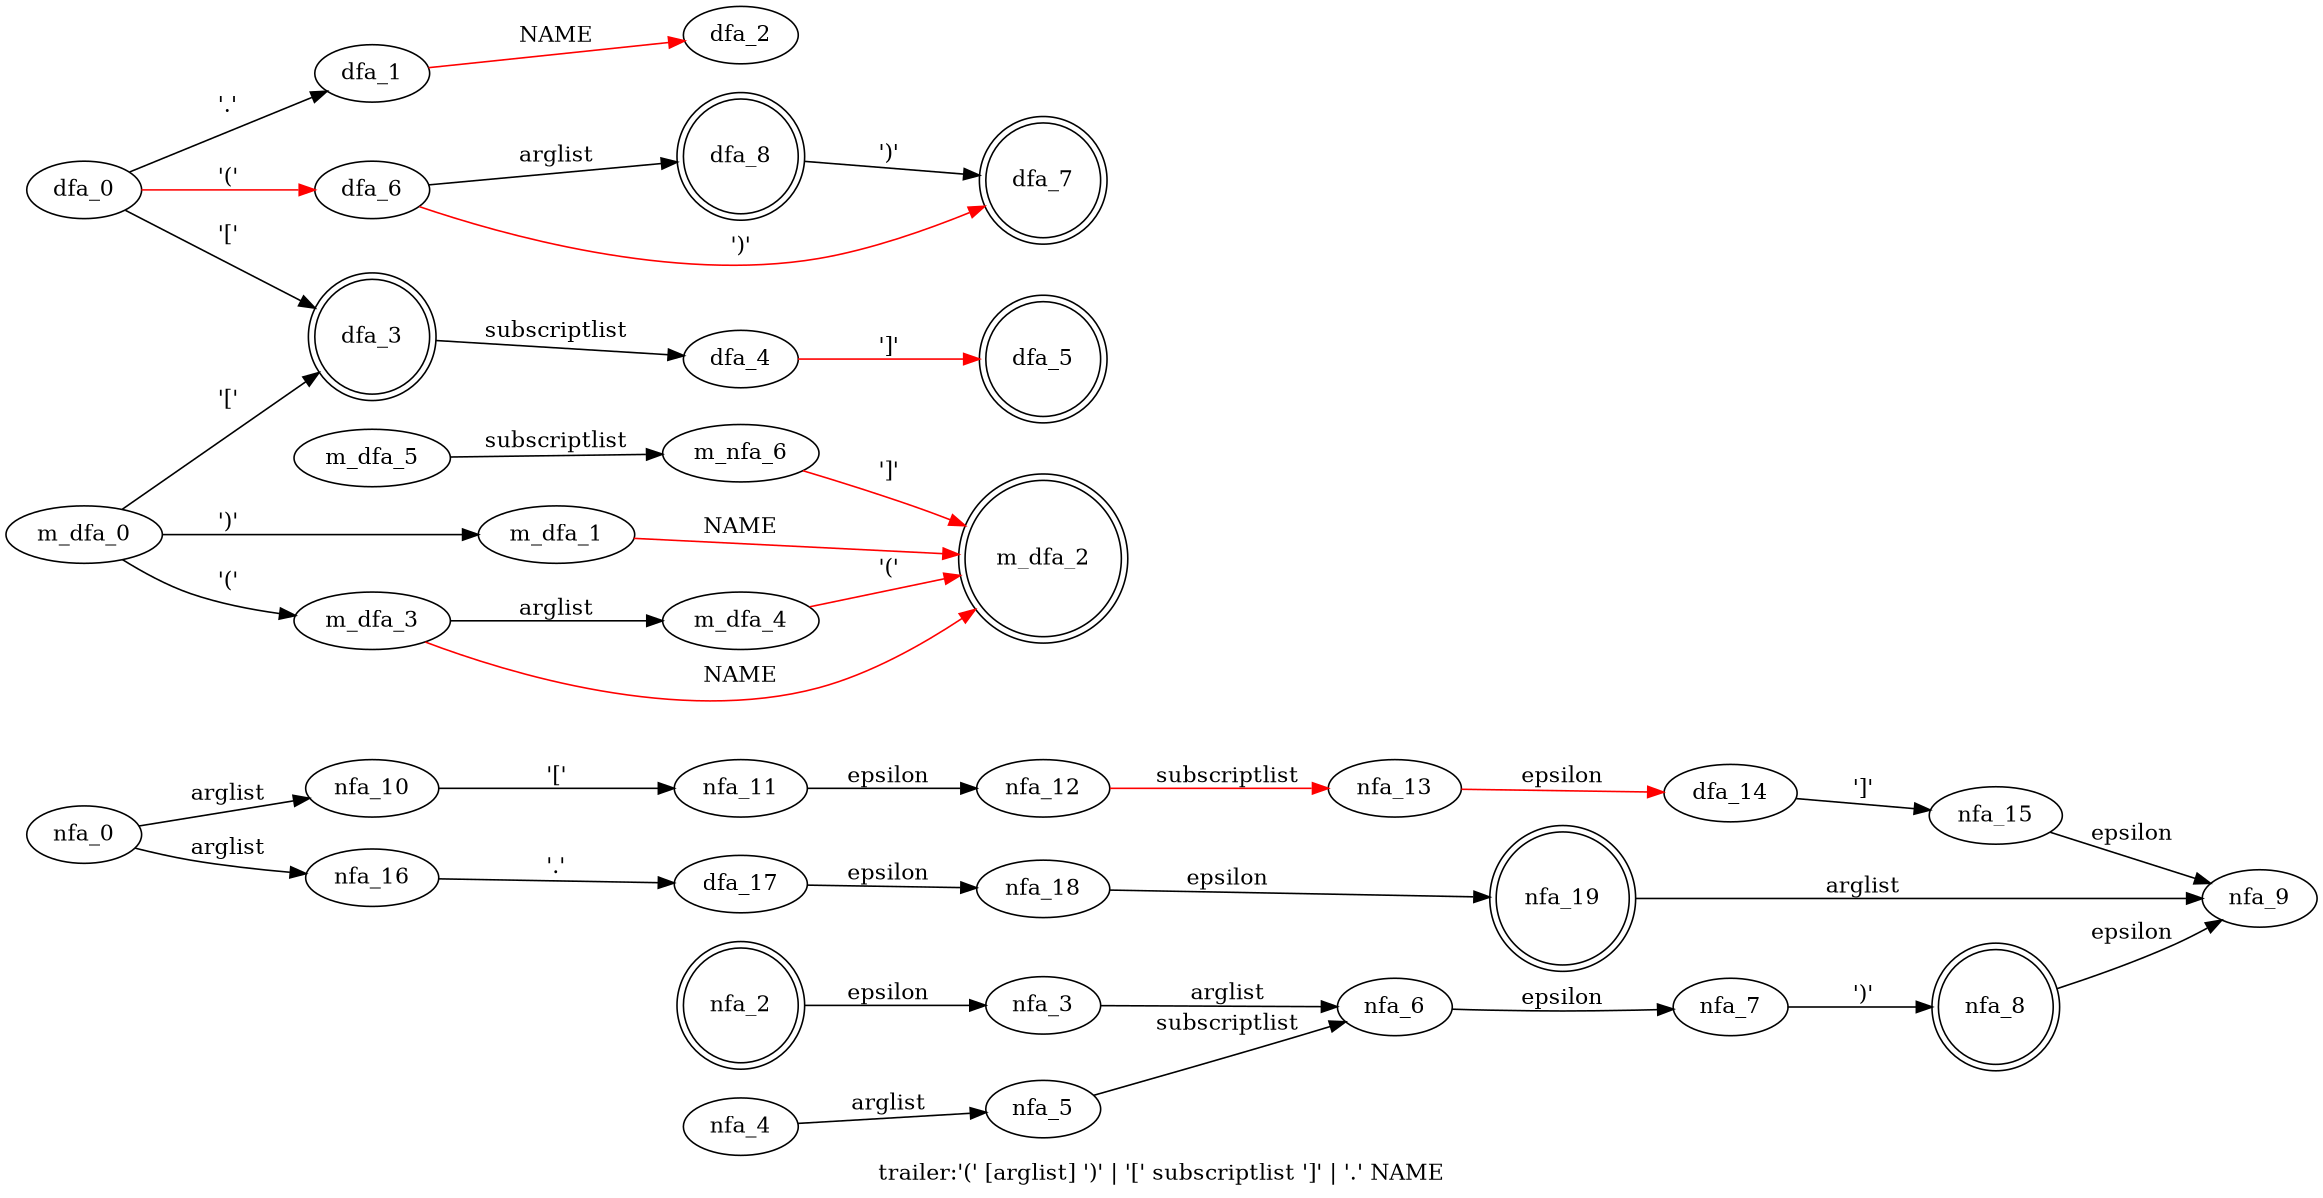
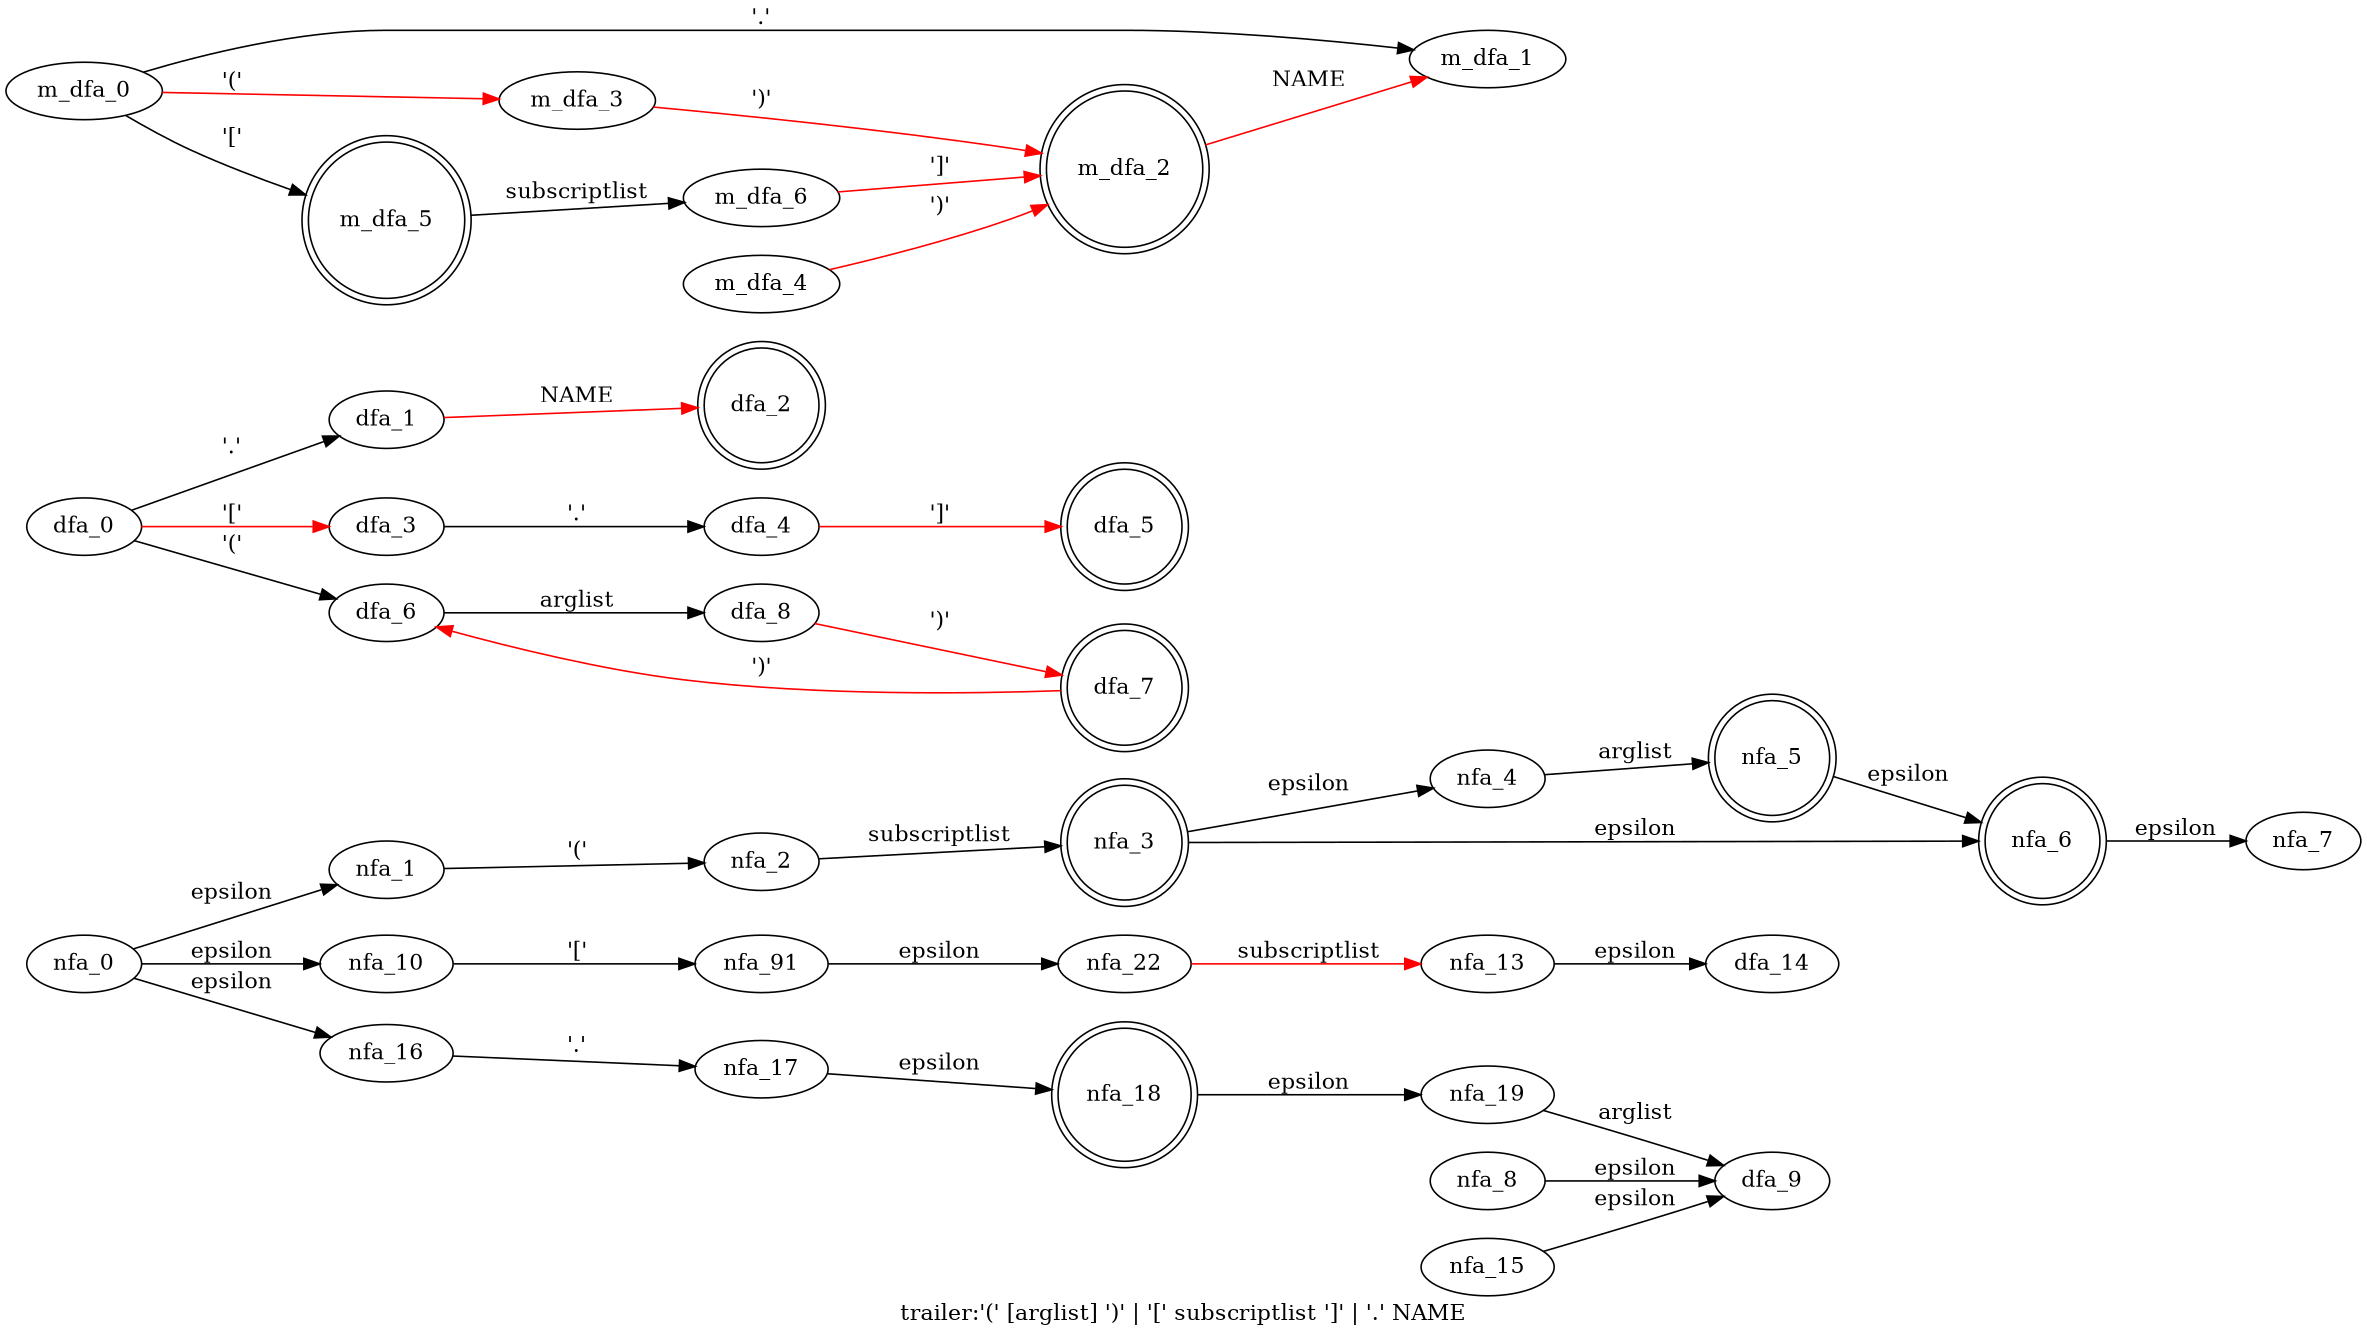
(741, 35) -> (762, 405)
(741, 156) -> (762, 613)
(884, 168) -> (930, 648)
(220, 190) -> (228, 568)
(213, 256) -> (227, 527)
(695, 264) -> (754, 686)
(557, 331) -> (577, 515)
(372, 337) -> (387, 527)
(214, 445) -> (206, 157)
(741, 453) -> (762, 198)
(372, 458) -> (387, 220)
(228, 523) -> (762, 18)
(788, 546) -> (1309, 113)
(889, 569) -> (940, 207)
(198, 596) -> (323, 96)
(548, 621) -> none
(741, 676) -> (762, 100)
(741, 788) -> (762, 964)
(1043, 788) -> (1125, 964)
(1554, 791) -> (1622, 964)
(228, 794) -> (232, 952)
(1855, 804) -> none
none -> (1303, 811)
(228, 848) -> (232, 982)
none -> (387, 870)
(741, 884) -> (762, 1069)
(1043, 889) -> (1125, 1095)
(1563, 898) -> (1488, 1095)
(2260, 898) -> (1772, 1181)
(889, 993) -> (940, 835)
(1228, 993) -> (1636, 829)
(741, 1005) -> (762, 862)
(1043, 1005) -> (1125, 843)
(1395, 1007) -> (2043, 841)
(1852, 1007) -> none
(1996, 1007) -> (1488, 1181)
(1228, 1024) -> (1909, 775)
(1043, 1109) -> (1772, 758)
